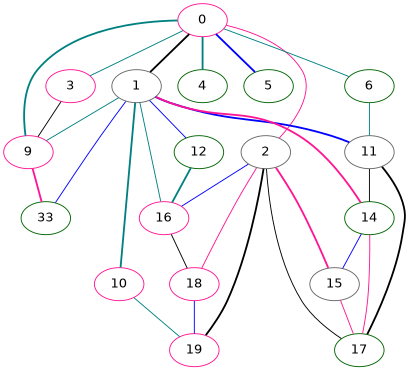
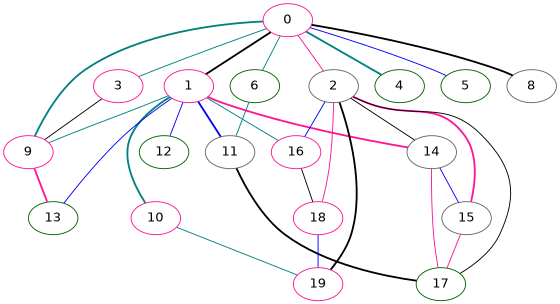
(235, 53) -> (379, 50)
(137, 86) -> (189, 86)
none -> (532, 86)
(181, 185) -> none
(369, 185) -> (383, 119)
(46, 218) -> (53, 218)
(369, 218) -> (432, 152)
